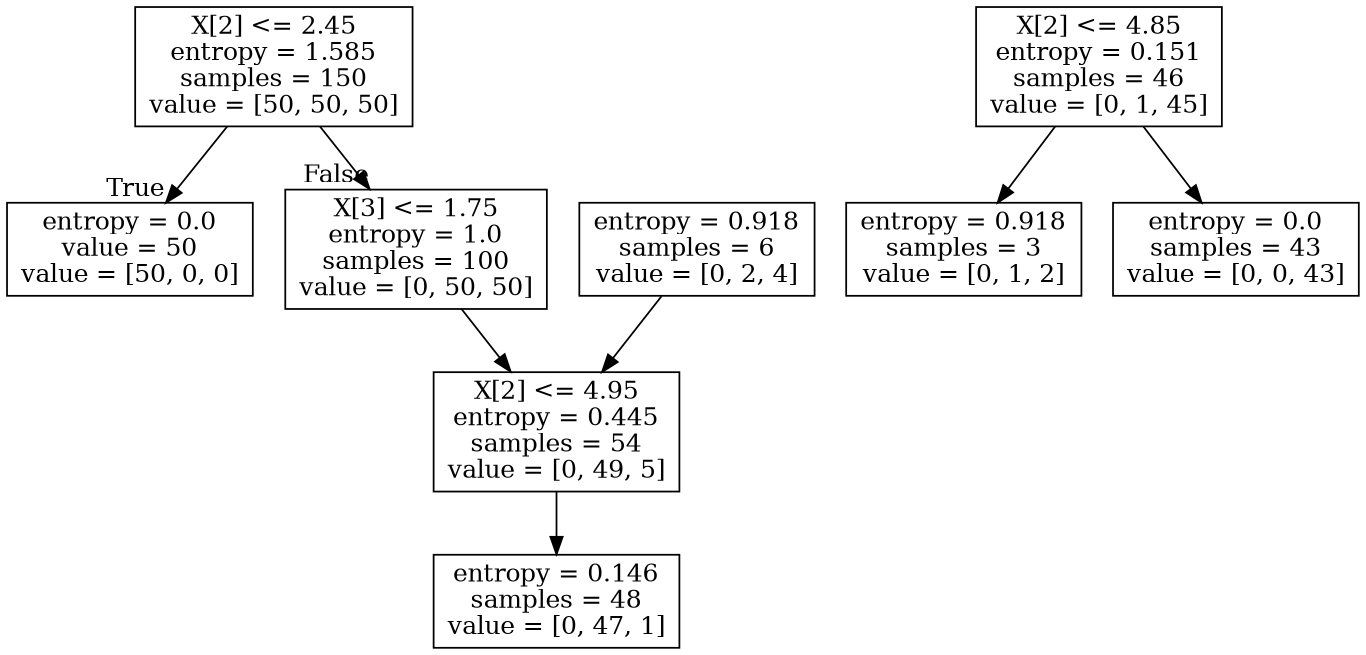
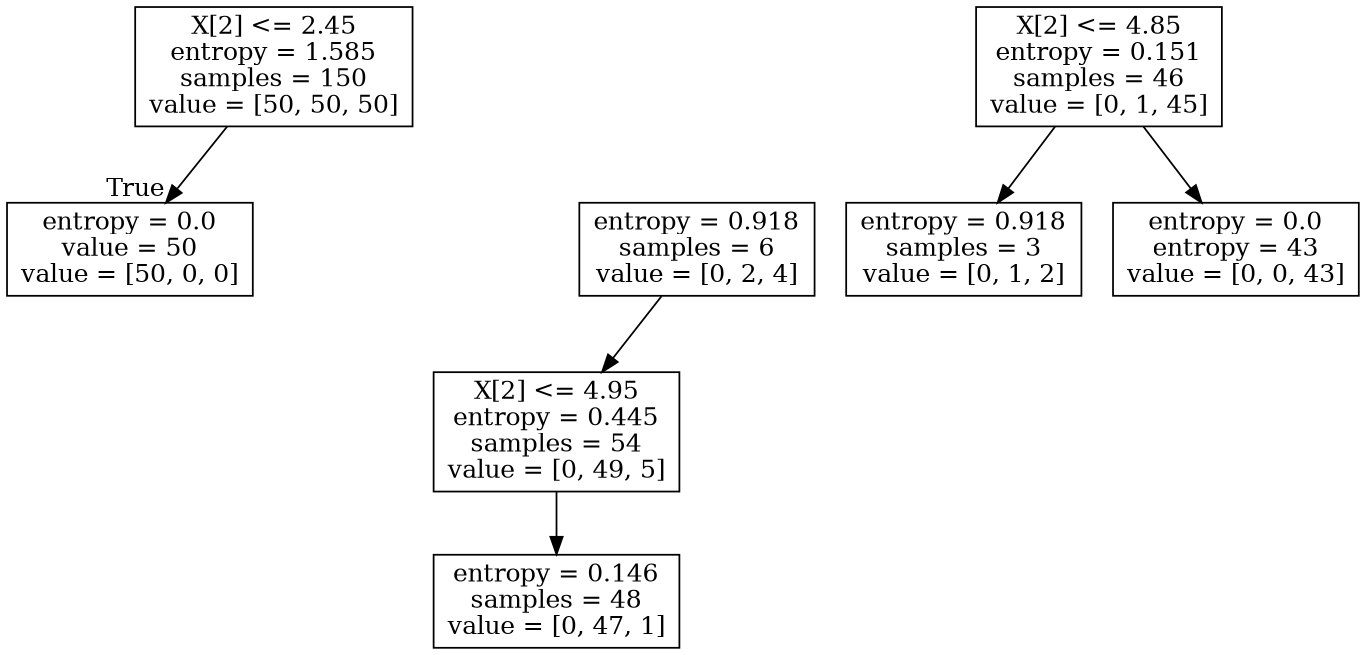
(416, 249) -> none
(1236, 249) -> (1236, 249)
